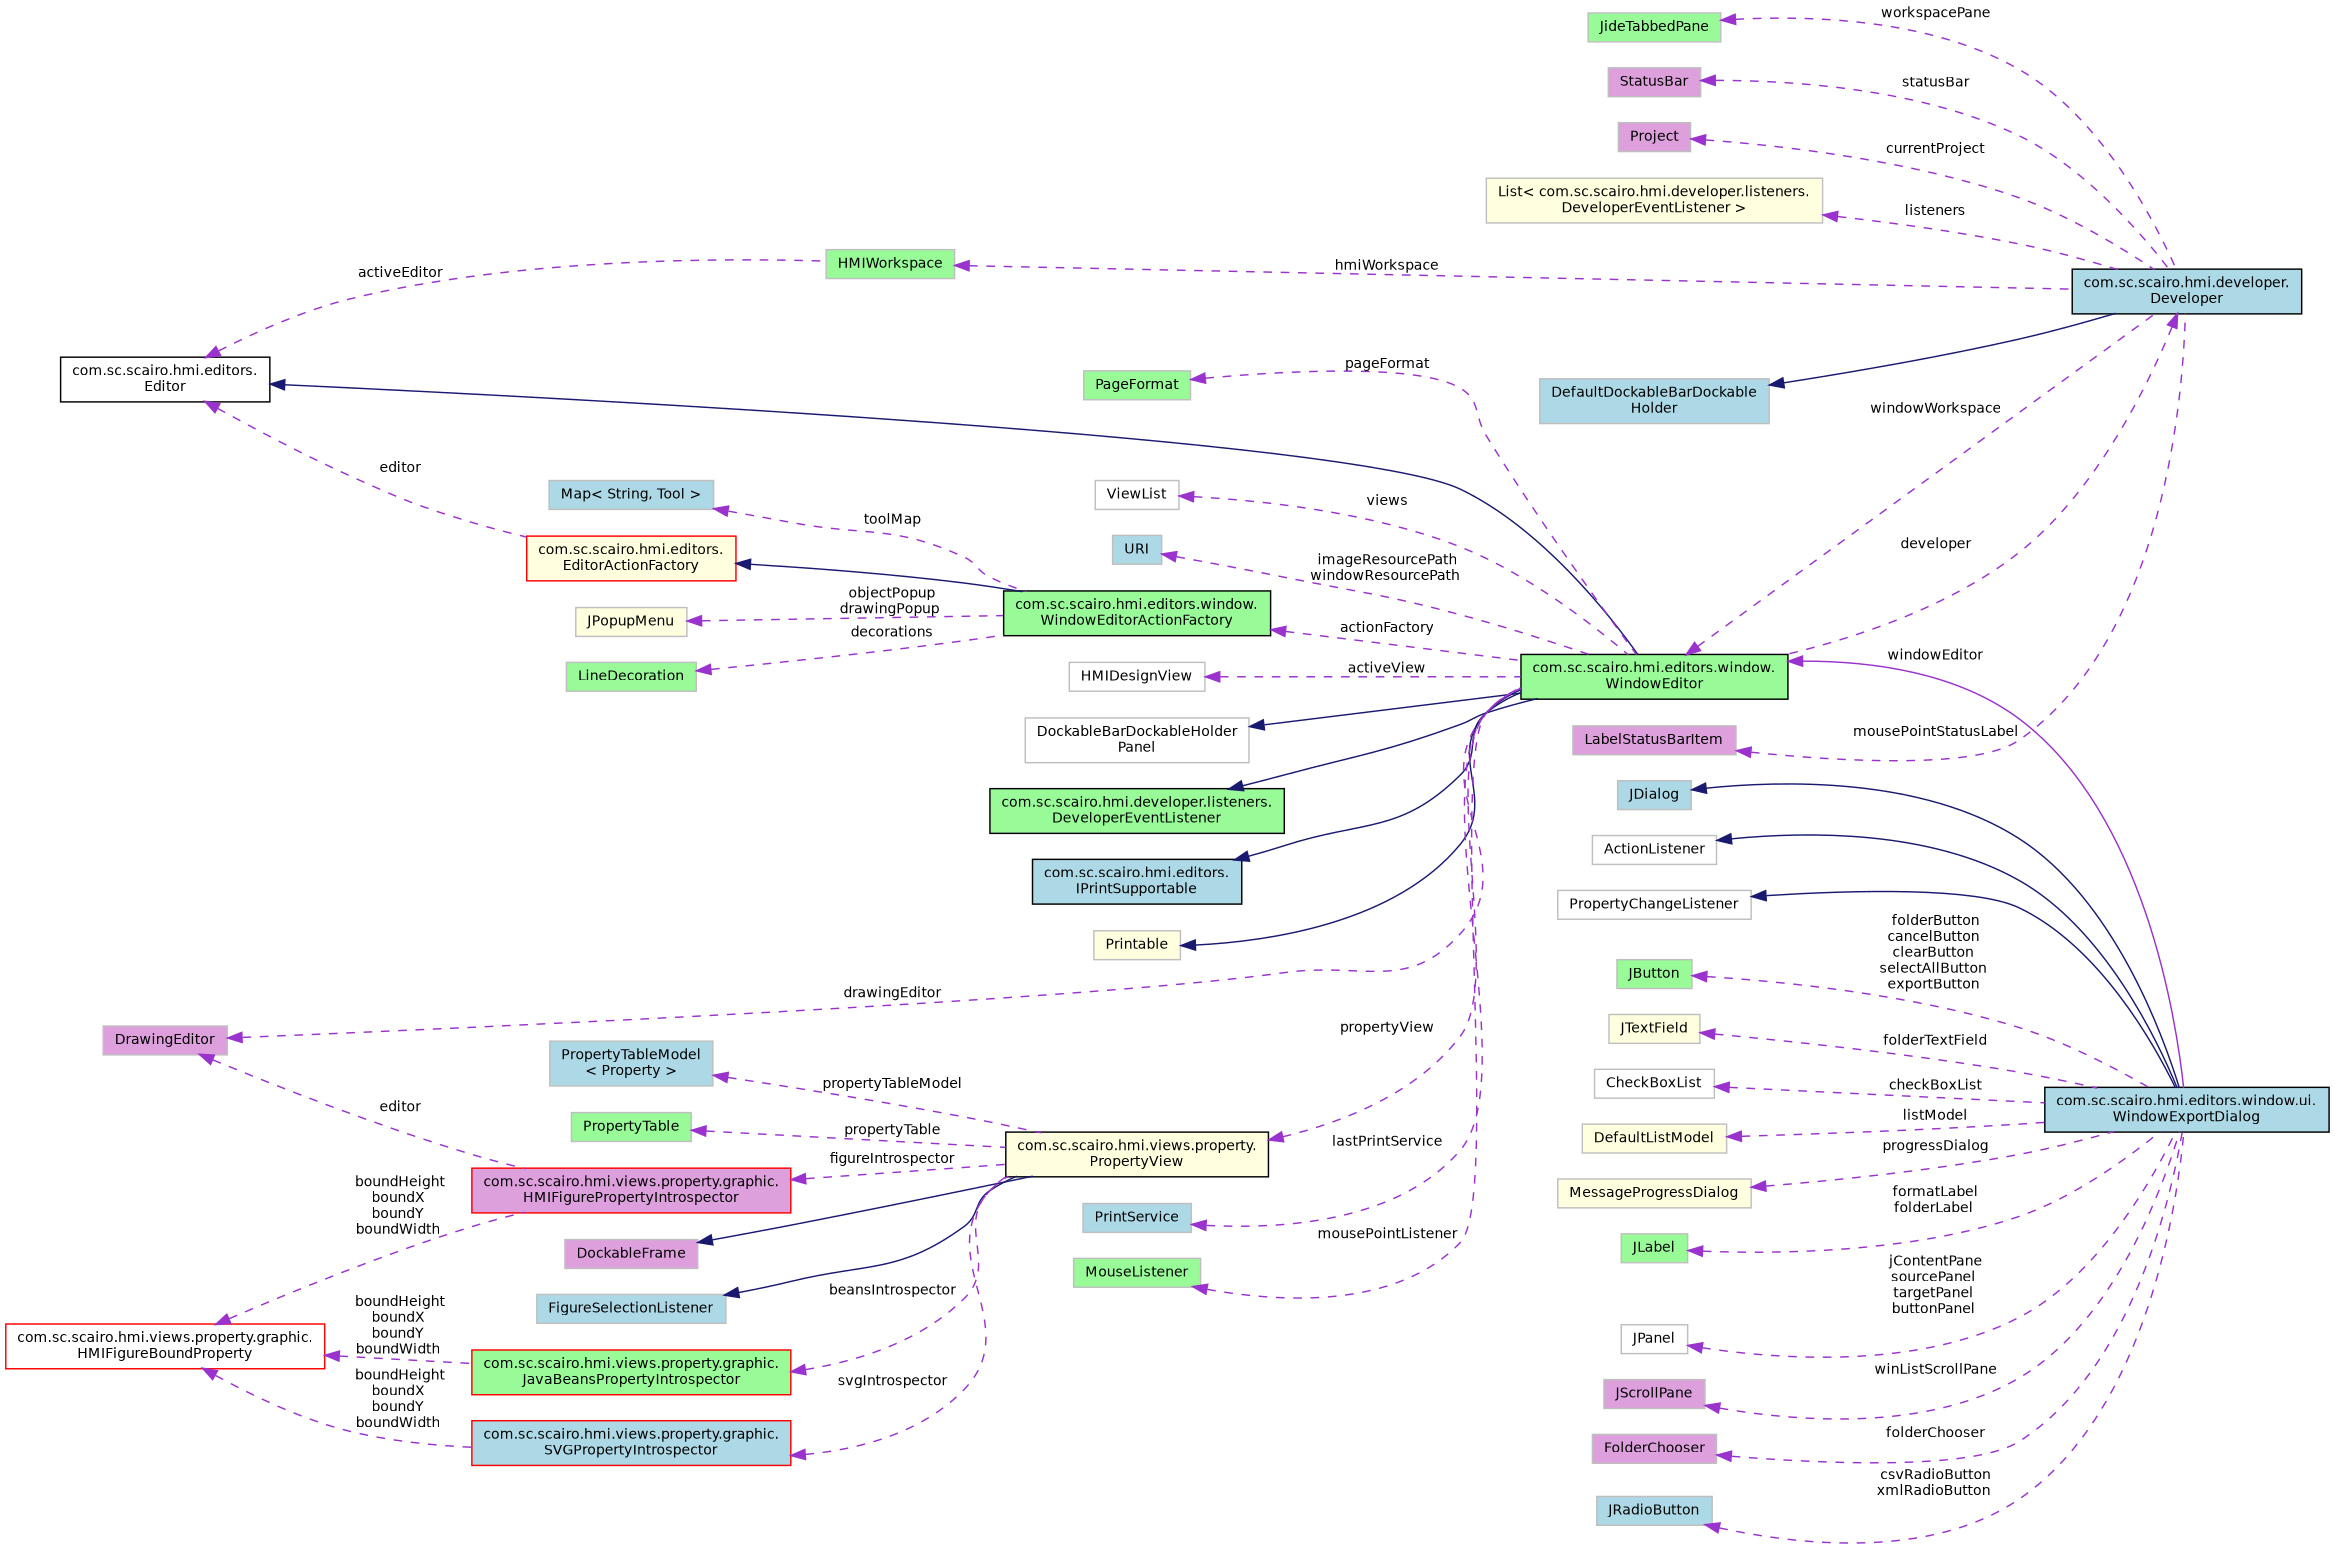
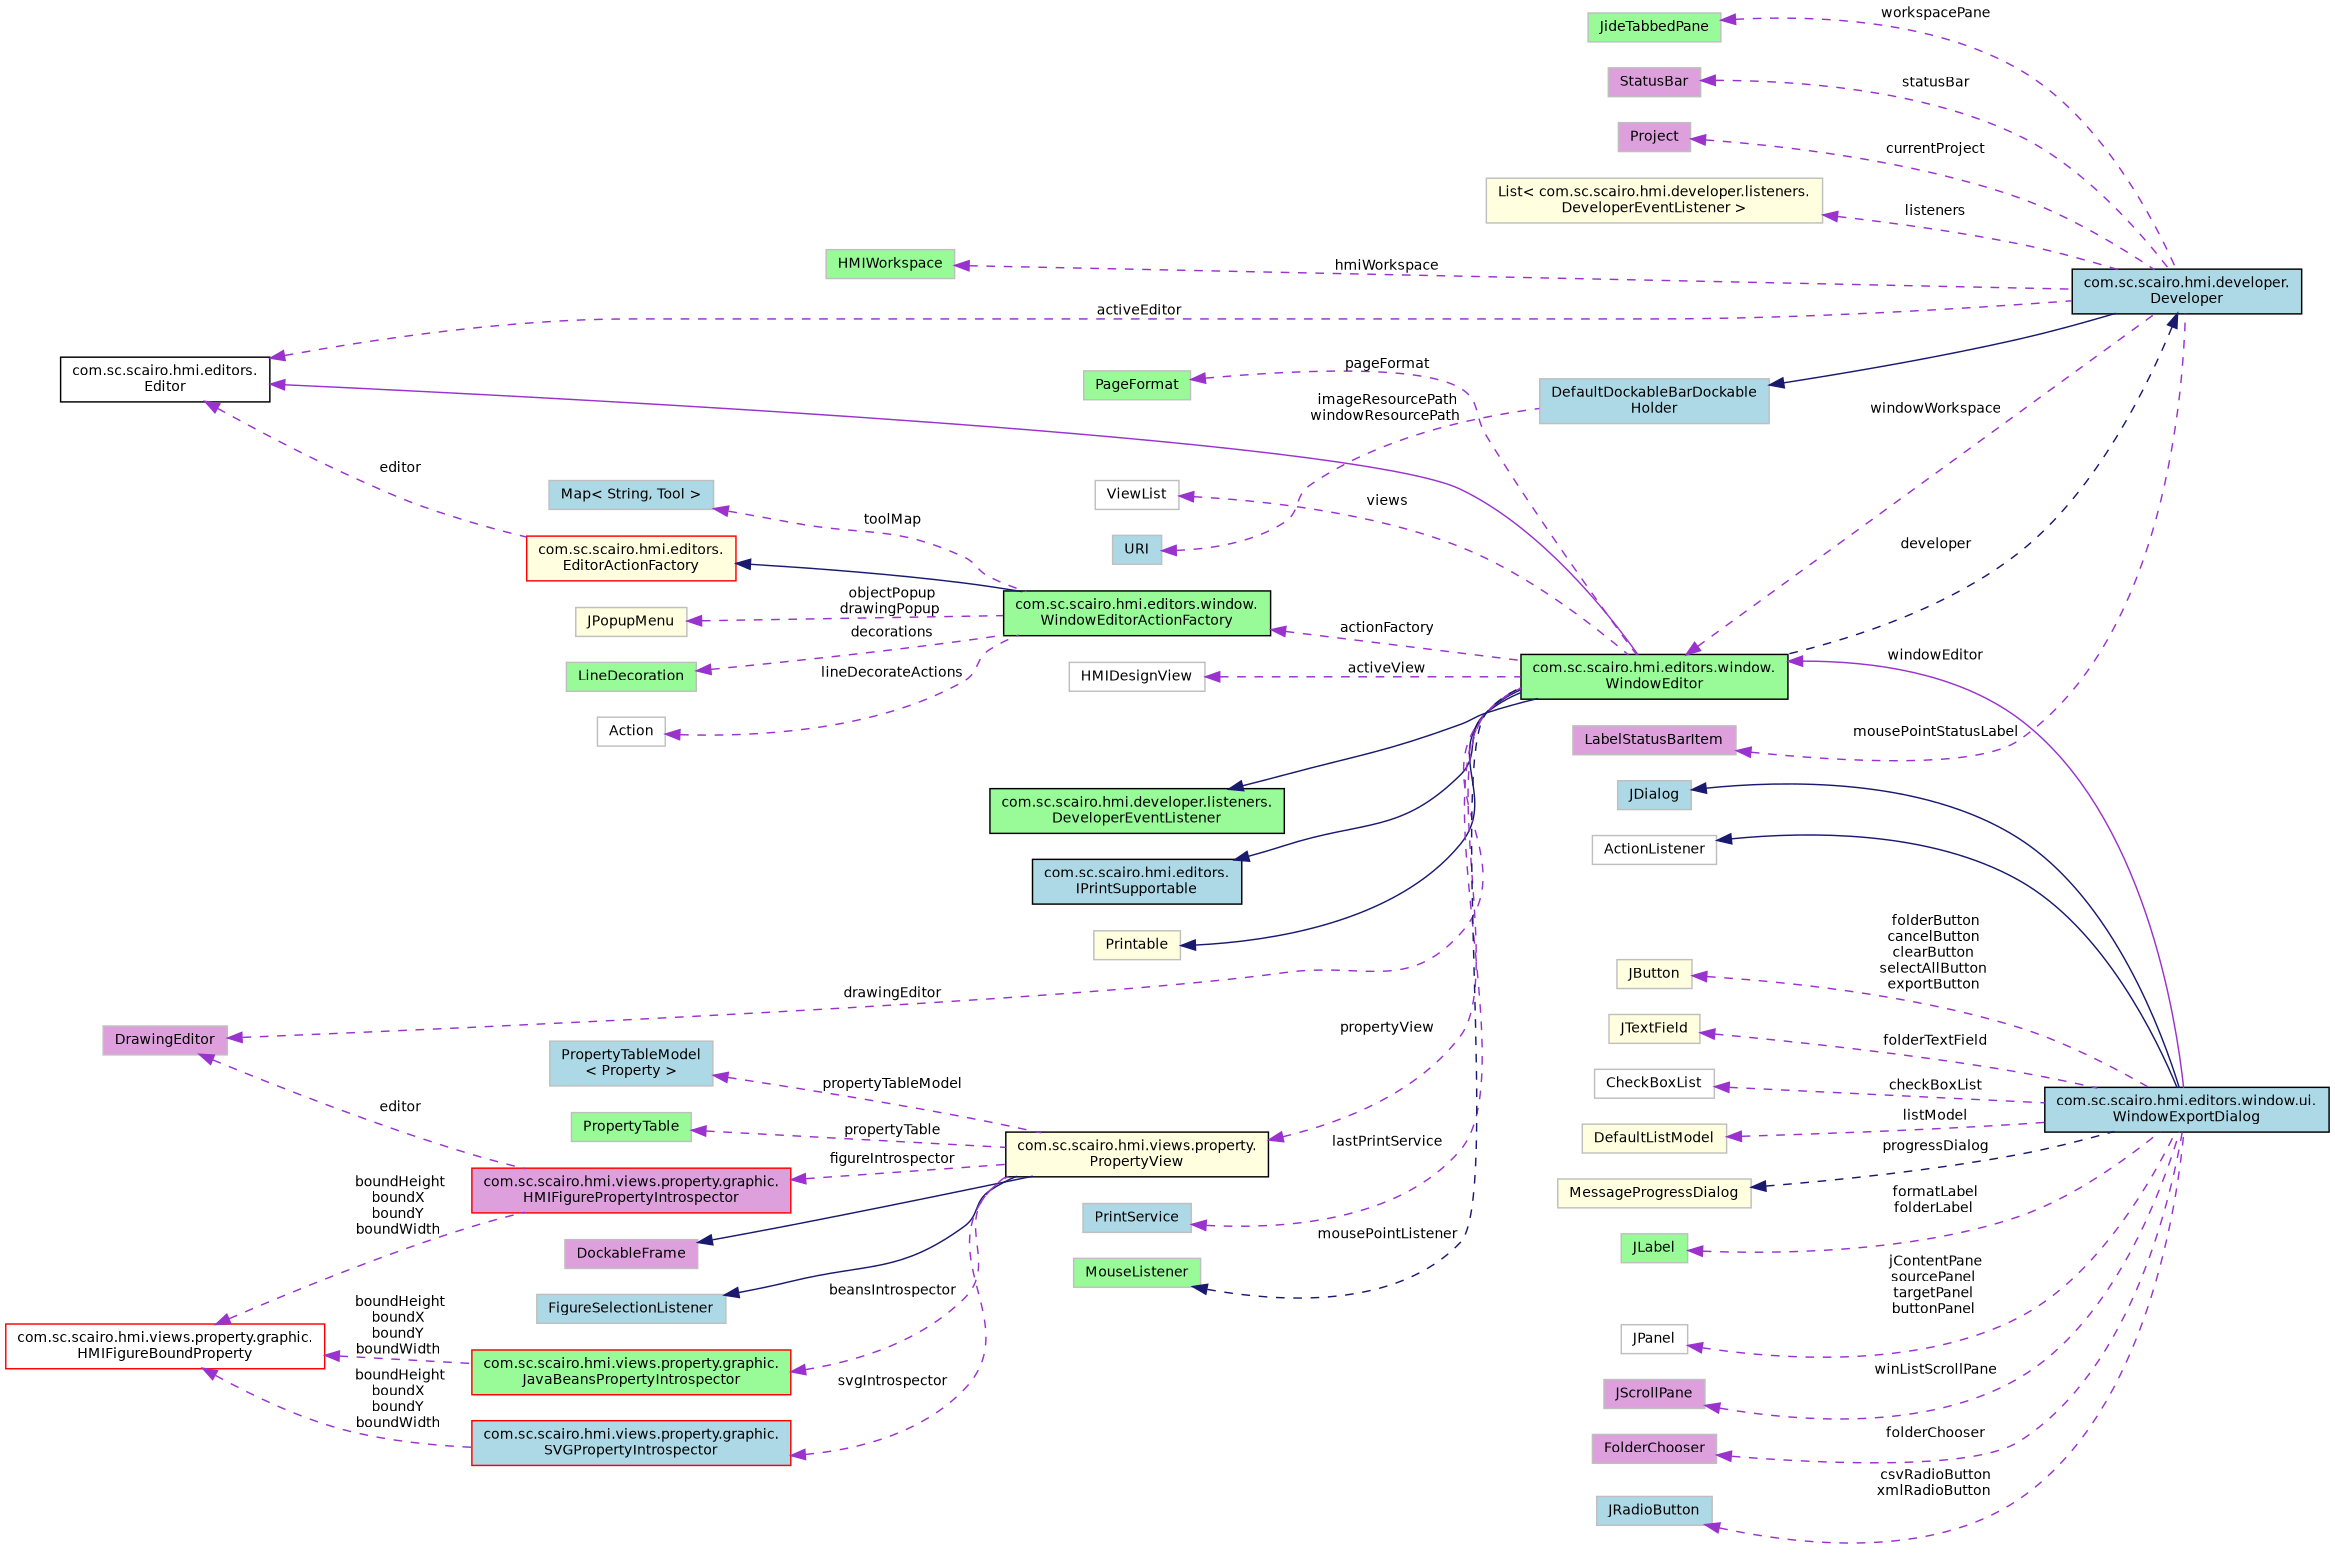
(516, 271) -> (1177, 319)
(997, 428) -> (997, 428)
(2025, 547) -> (2025, 547)
(1386, 597) -> (1329, 473)
none -> (631, 732)
(1137, 740) -> none
(1654, 905) -> none
(1654, 974) -> (1654, 974)
(1476, 1153) -> (1476, 1153)
(1941, 1167) -> (1941, 1167)
